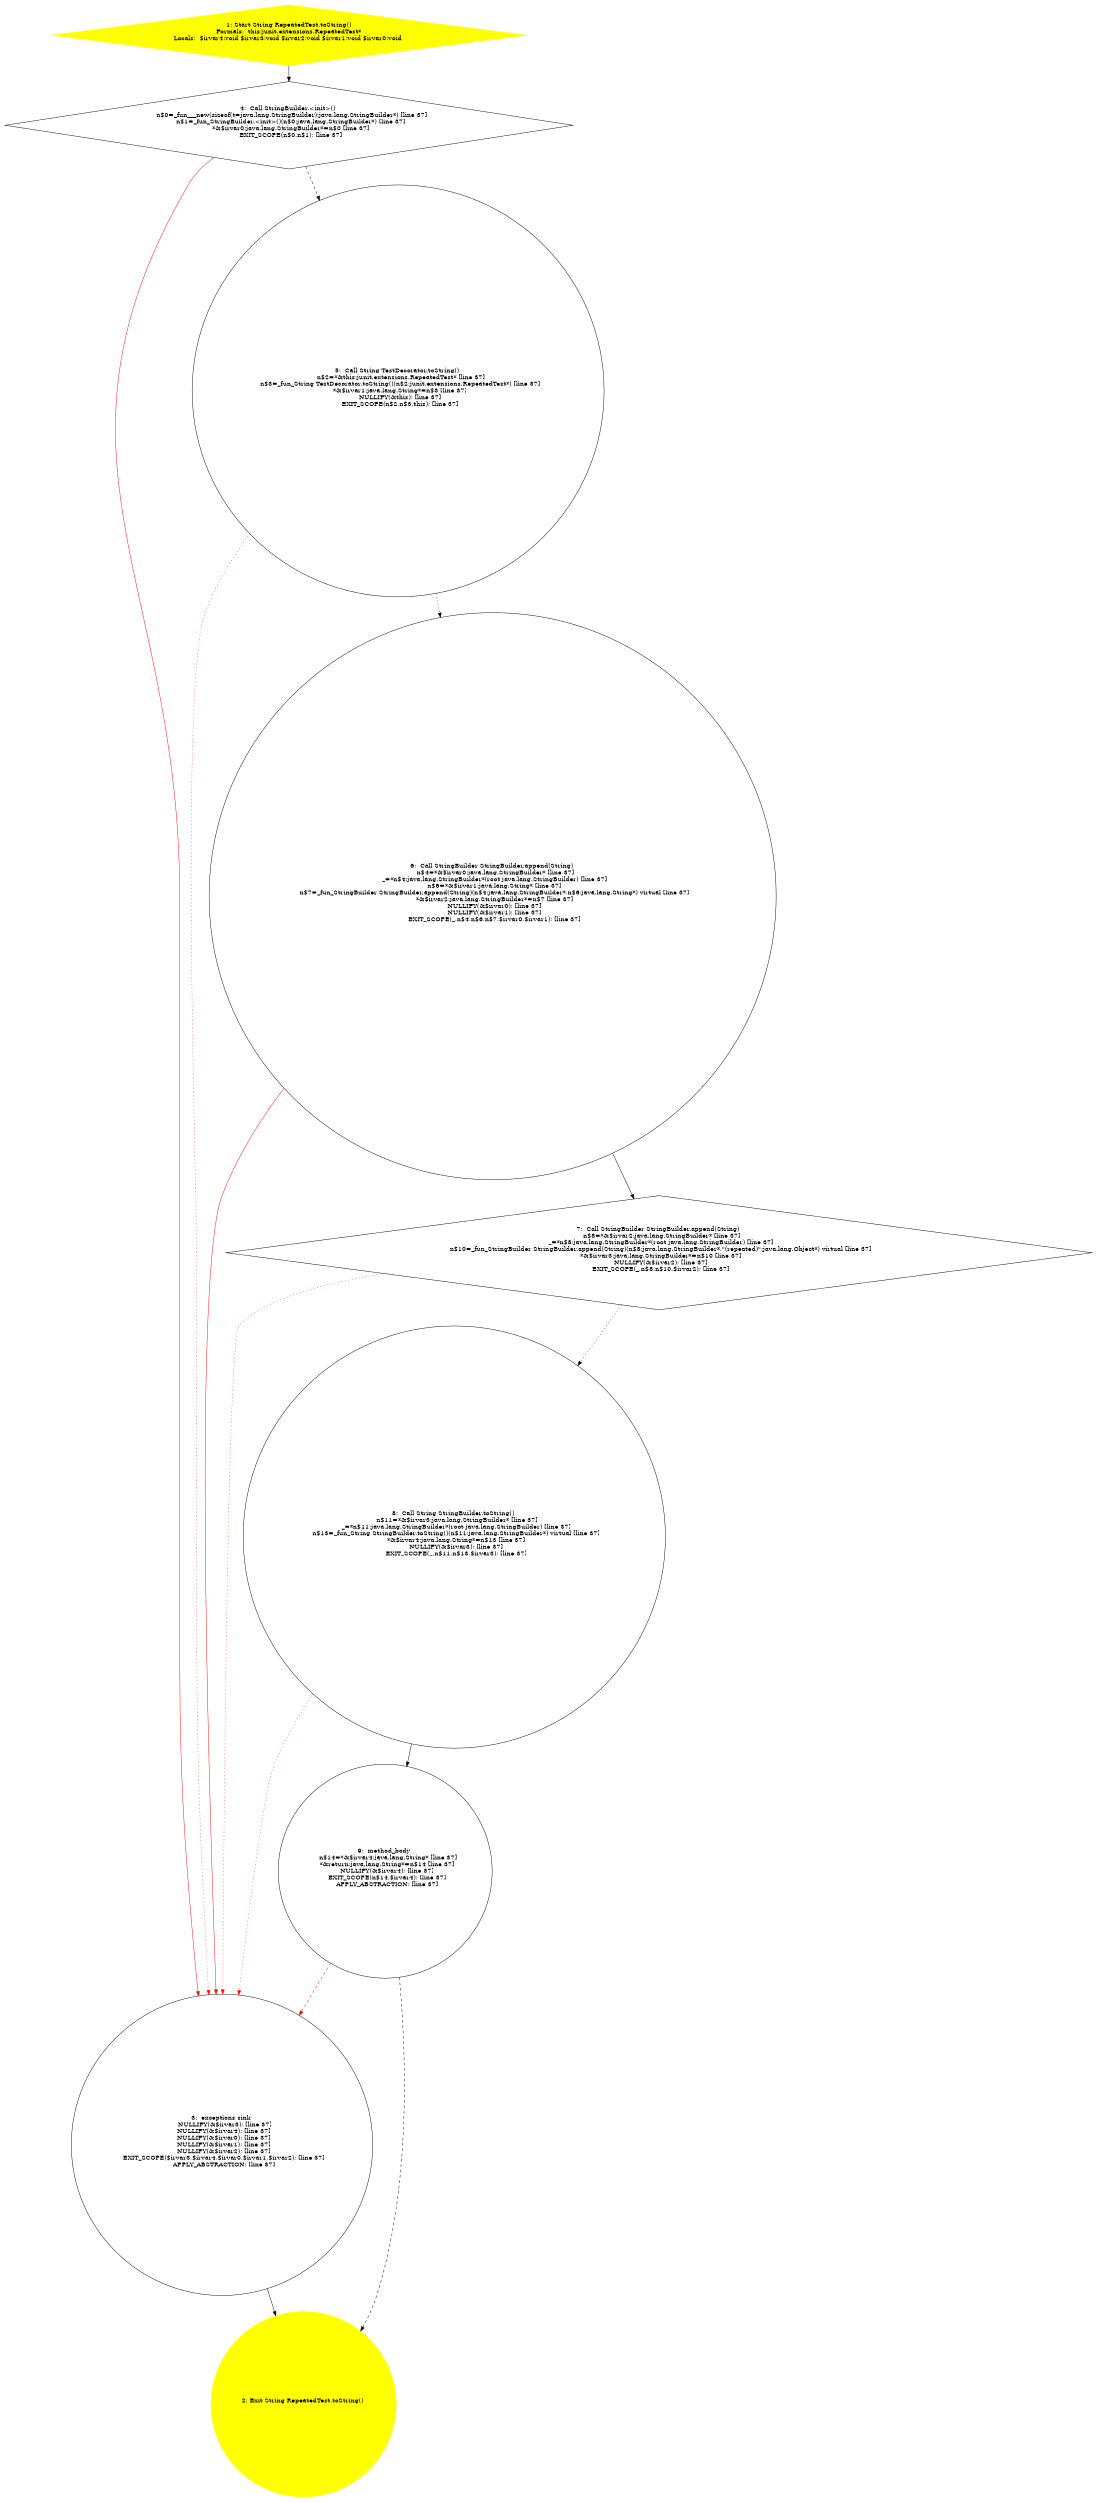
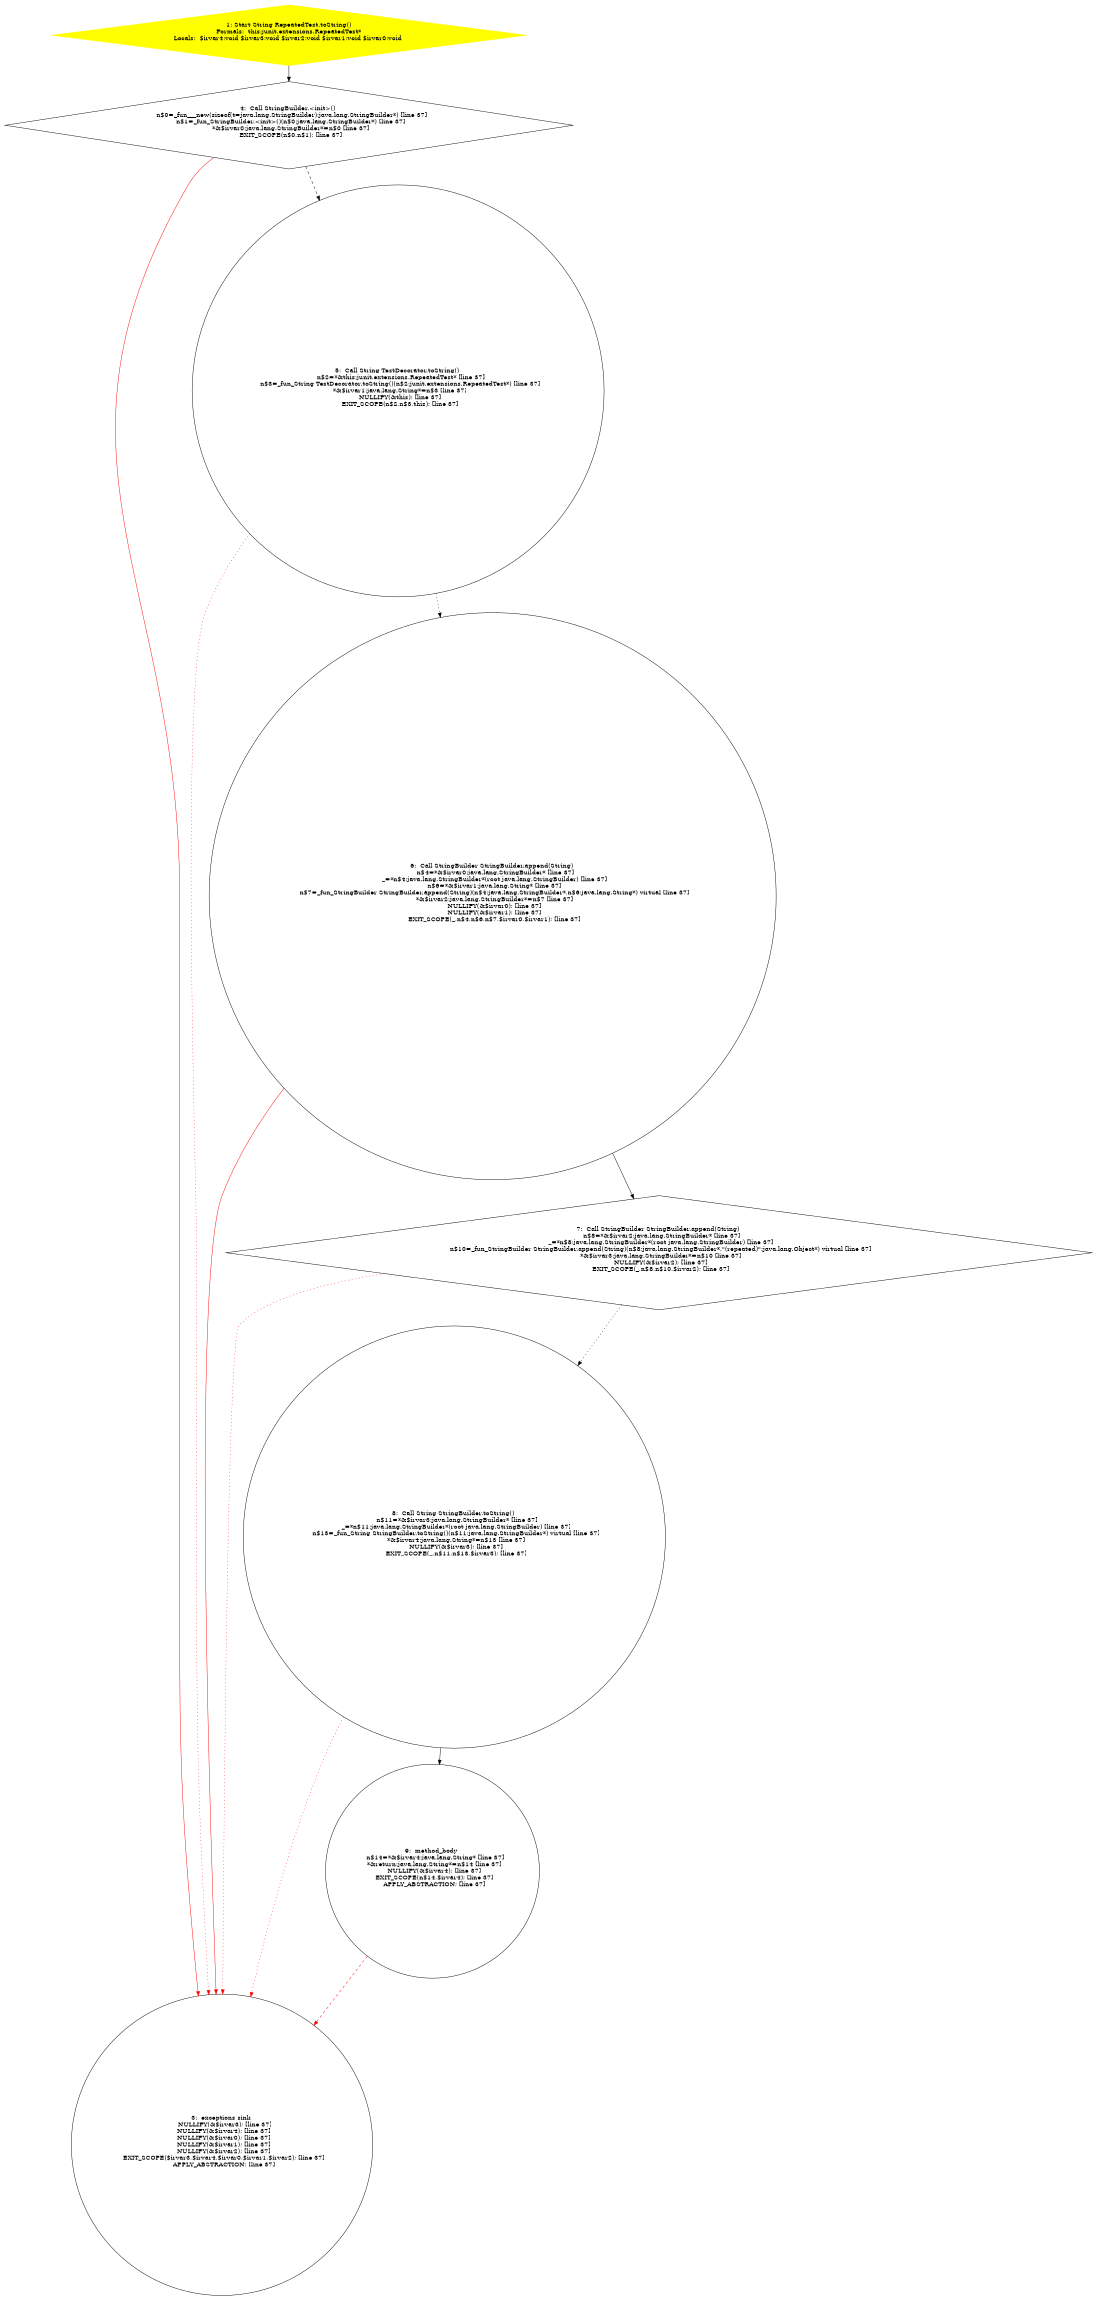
(304, 2404) -> none
